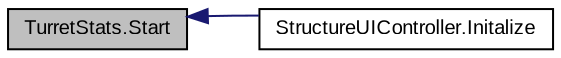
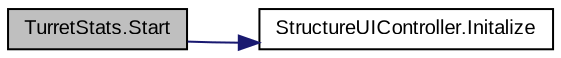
(233, 16) -> (213, 42)
